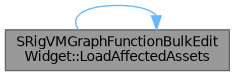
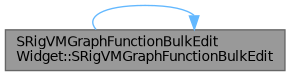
(117, 50) -> (145, 50)
